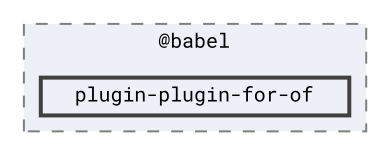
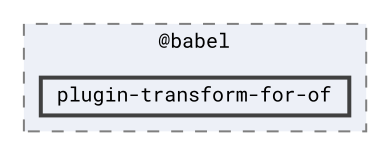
(195, 97) -> (195, 97)
